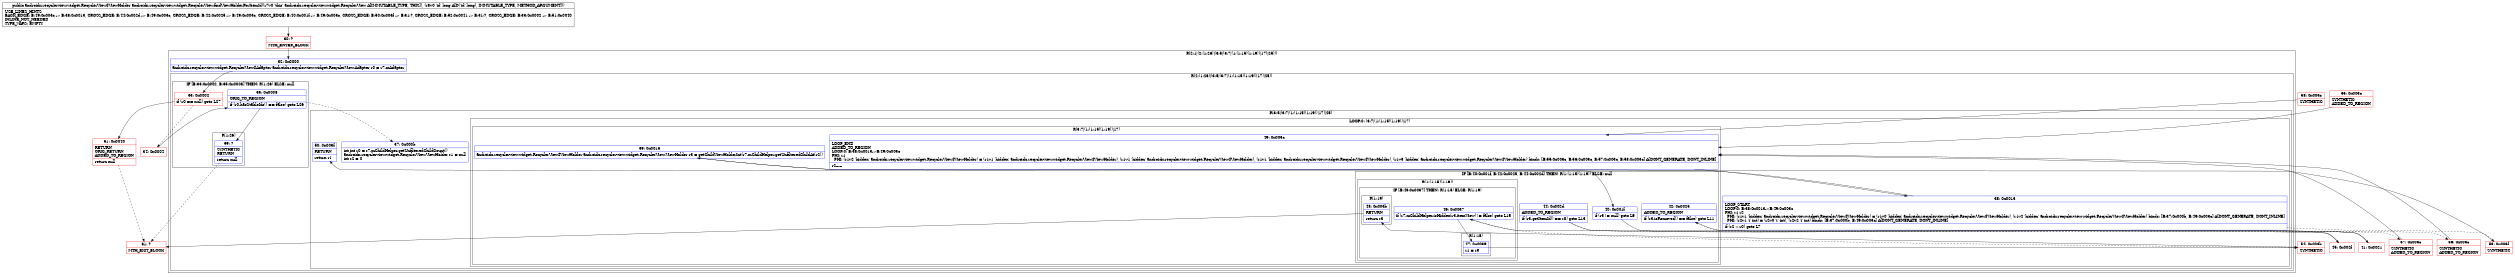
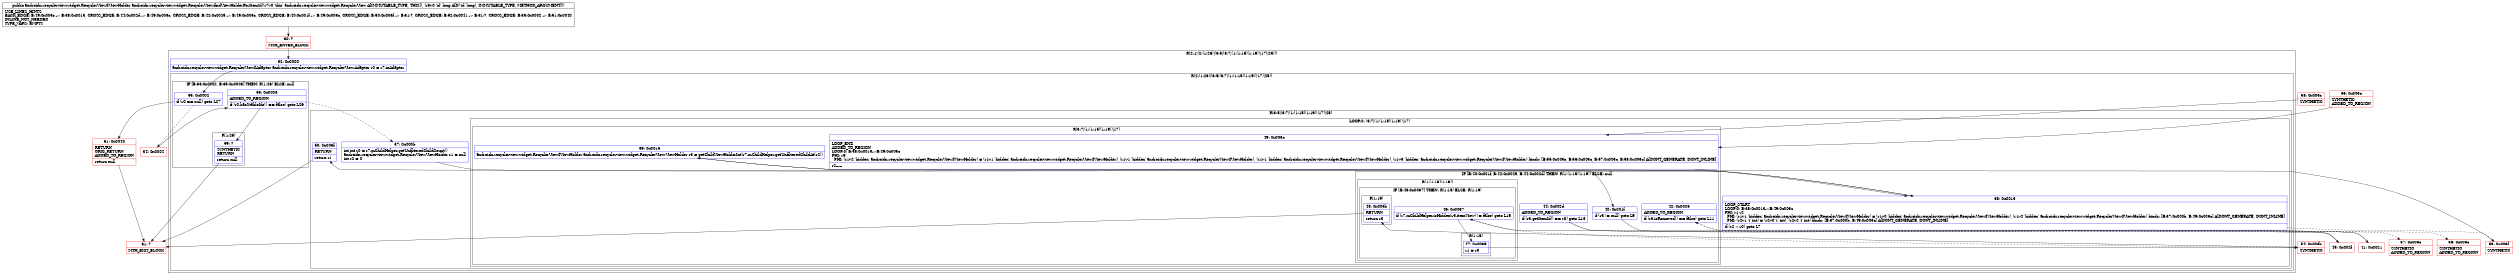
(199, 99) -> (199, 99)
(247, 99) -> (249, 99)
(839, 156) -> (839, 156)
(2115, 160) -> none
(2107, 161) -> none
none -> (1174, 171)
(186, 201) -> (186, 201)
(131, 202) -> (131, 202)
none -> (240, 204)
(2034, 231) -> (2034, 231)
